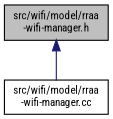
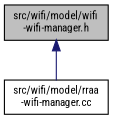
(56, 23) -> (56, 23)
